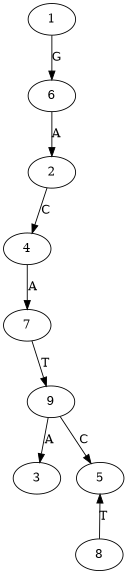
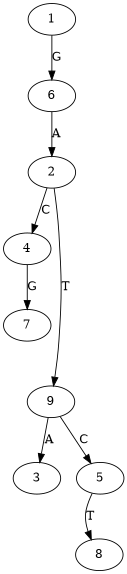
(33, 287) -> (33, 287)
(38, 359) -> (61, 283)
(100, 521) -> (86, 512)
